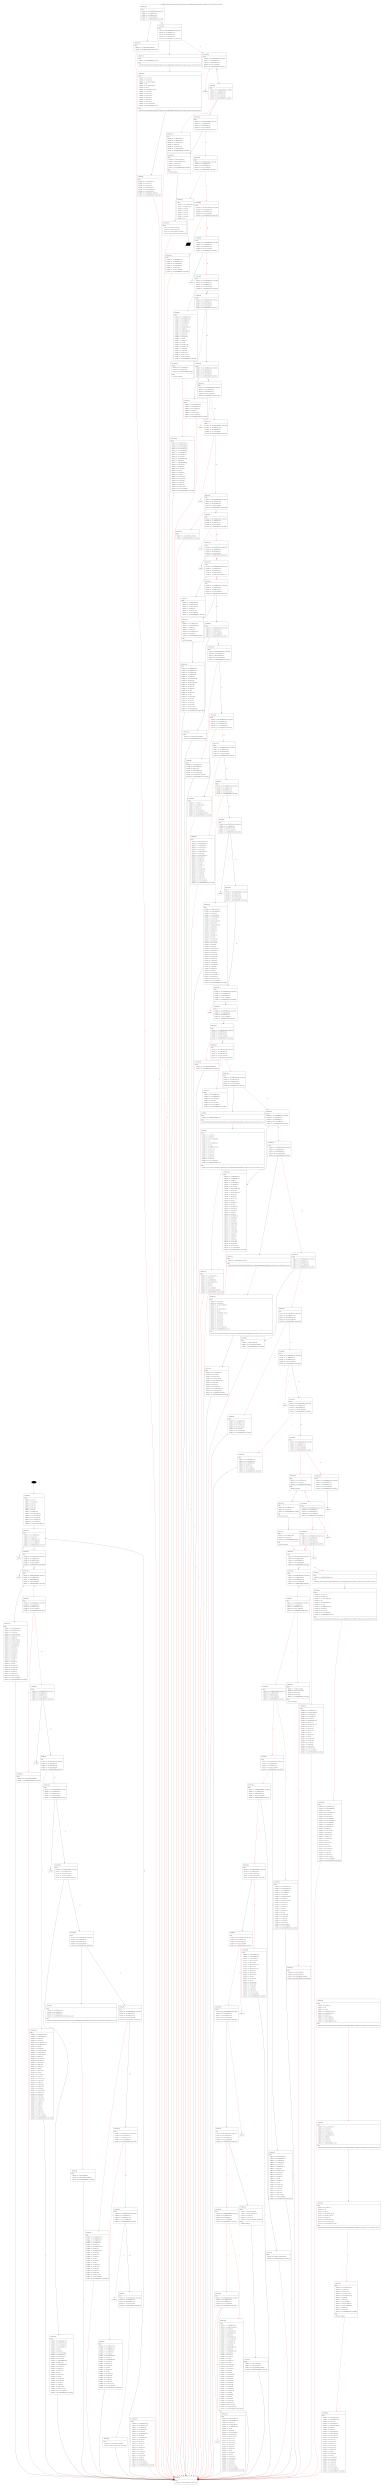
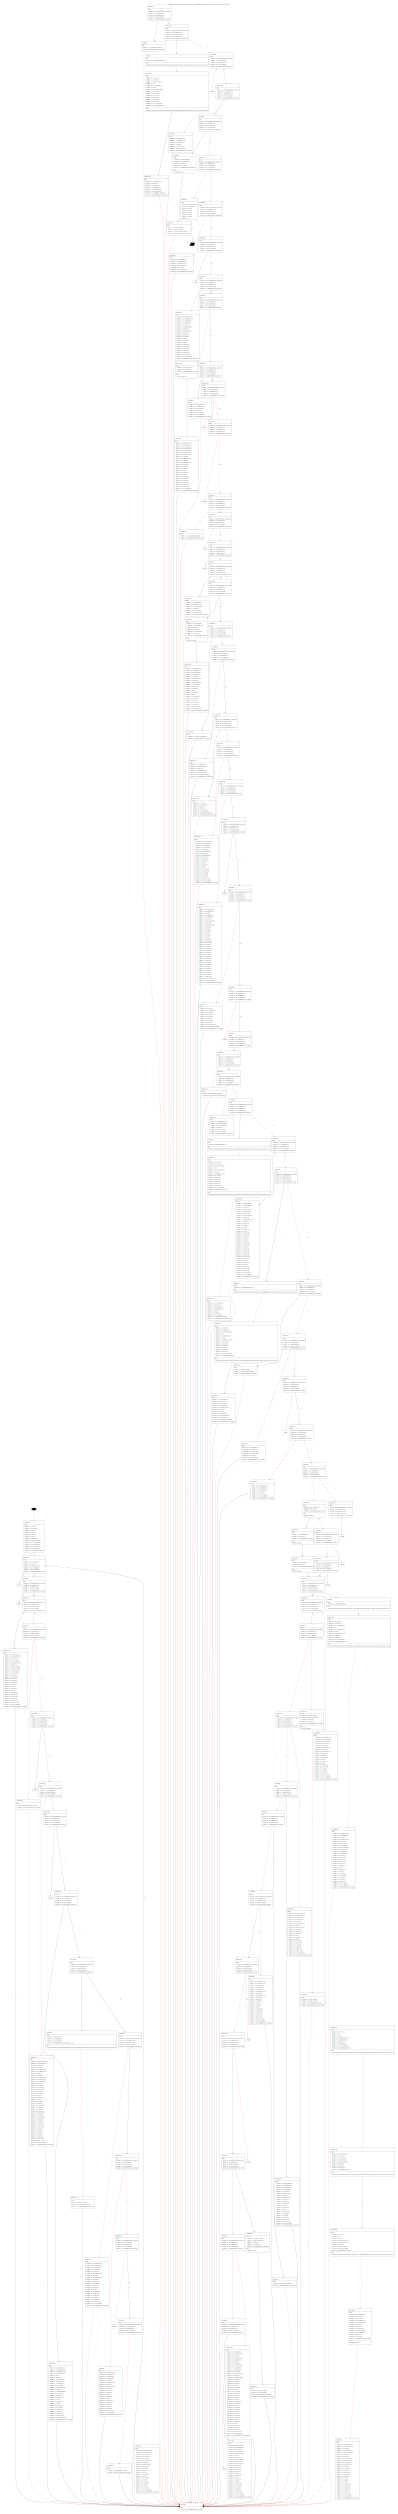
none -> (211, 1016)
